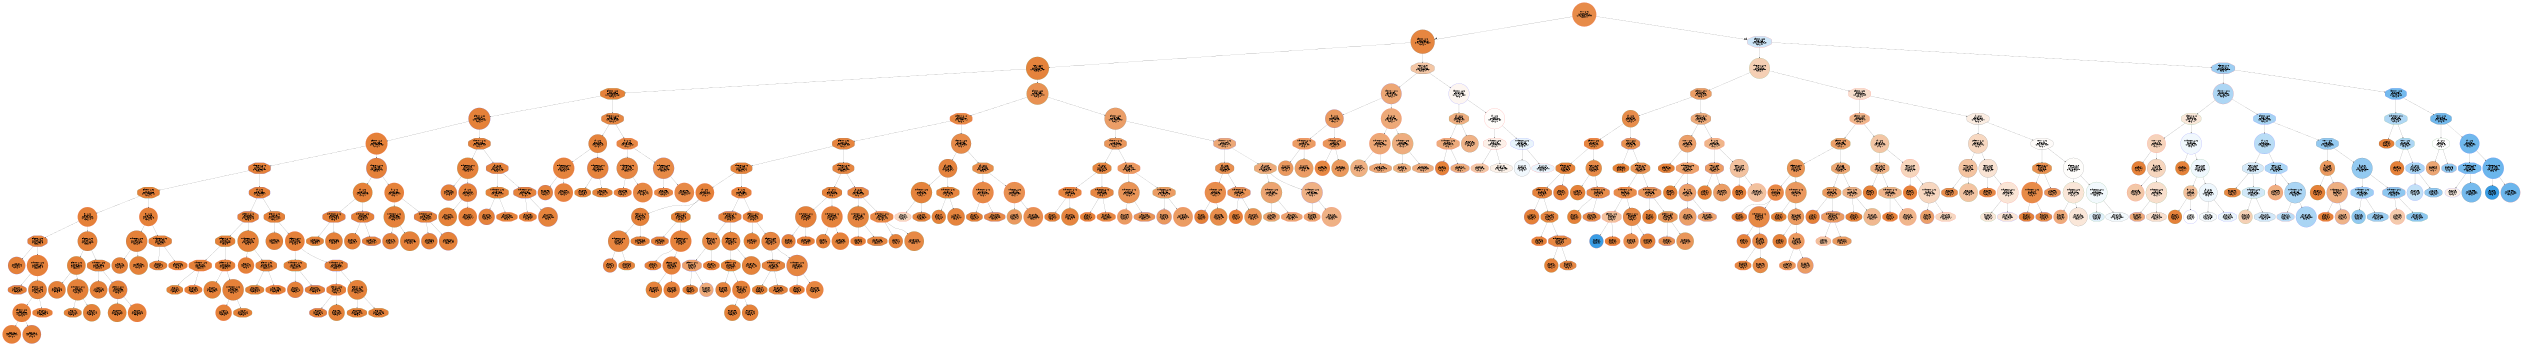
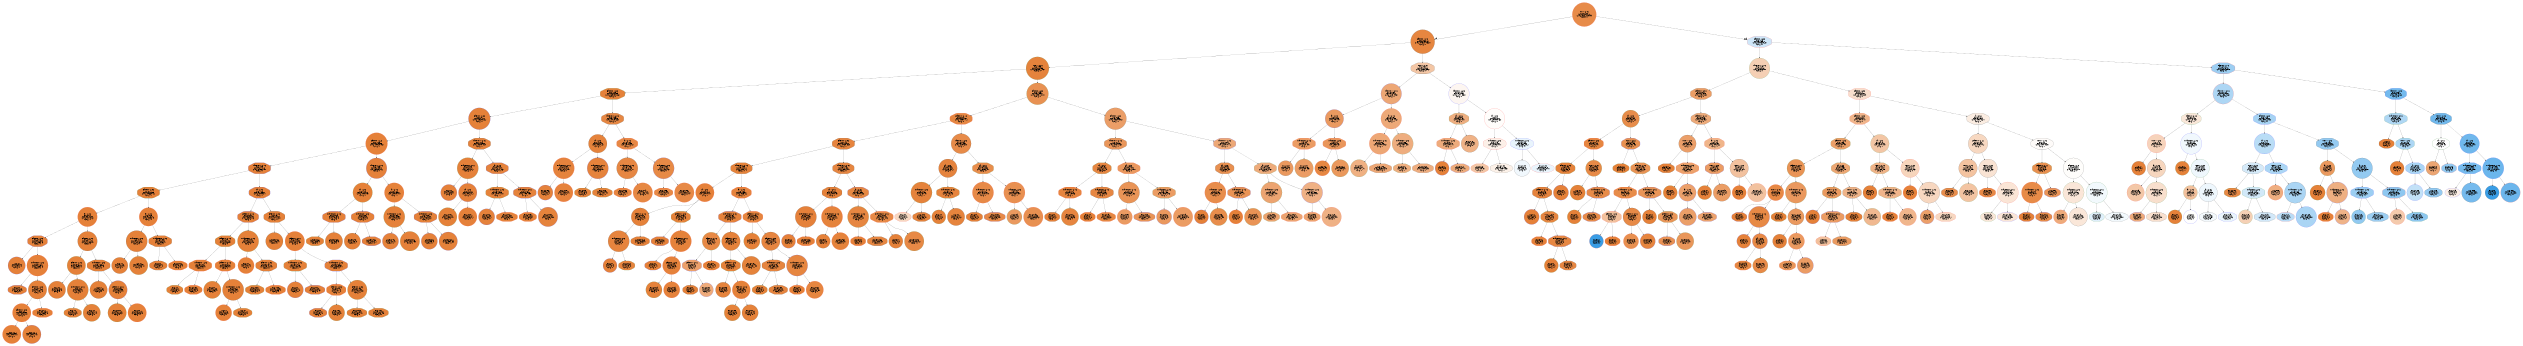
(1380, 168) -> (1380, 168)
